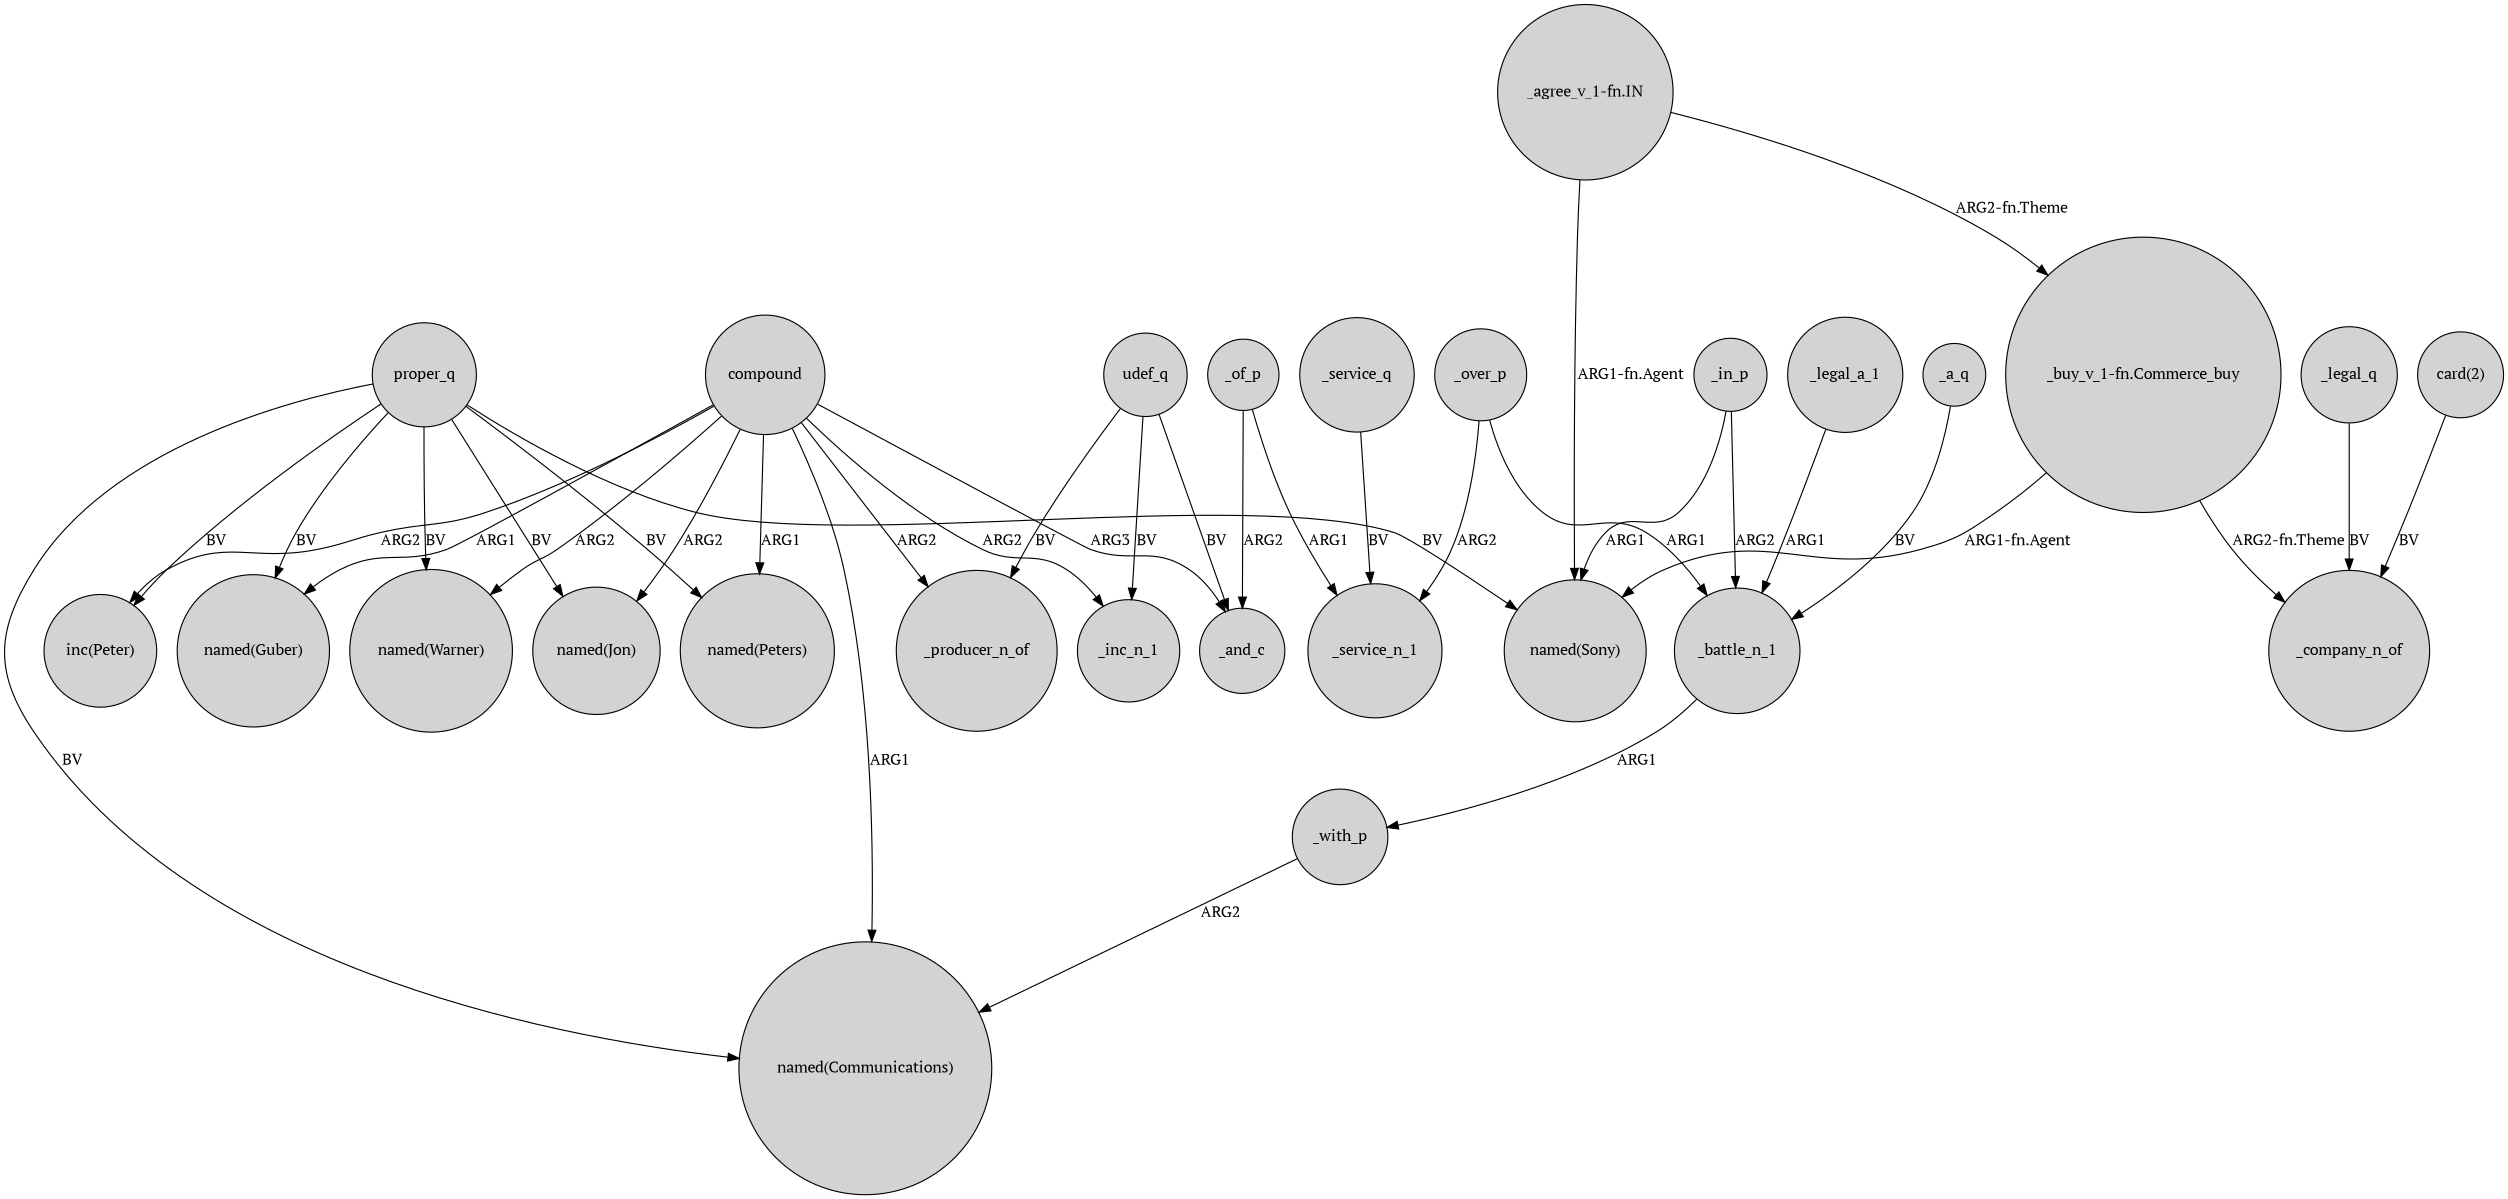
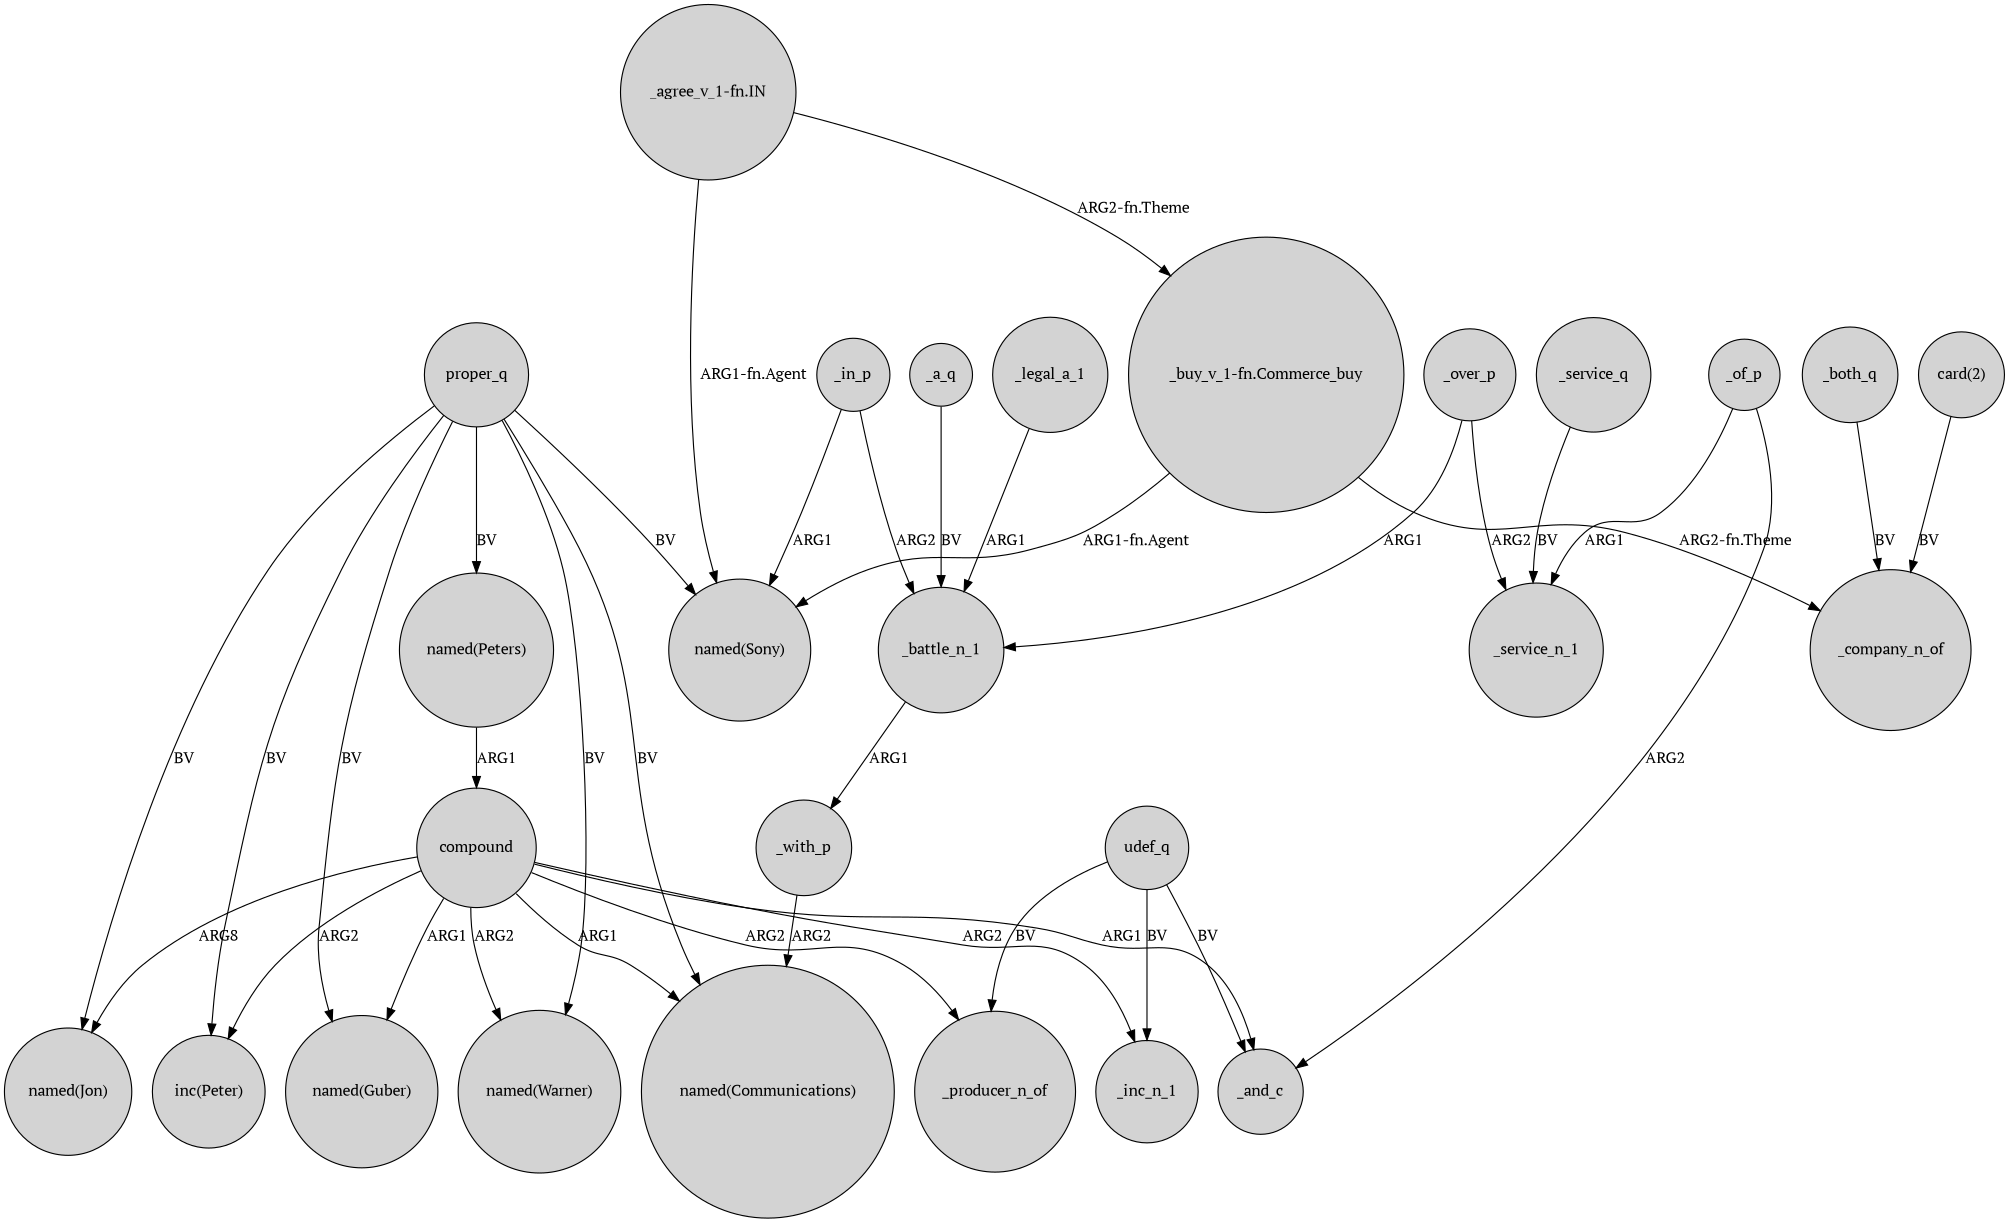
(2349, 375) -> (1850, 375)
(762, 499) -> (476, 752)
(703, 541) -> (219, 936)
(1111, 541) -> (1122, 936)
